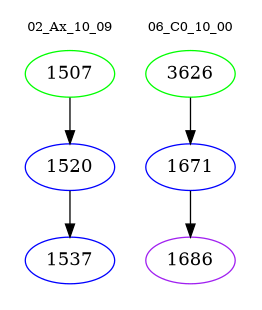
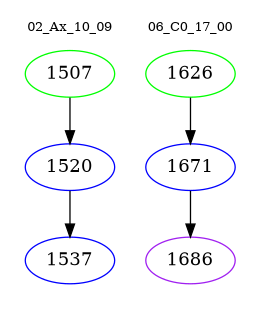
(190, 28) -> (190, 28)
(190, 74) -> (190, 74)
